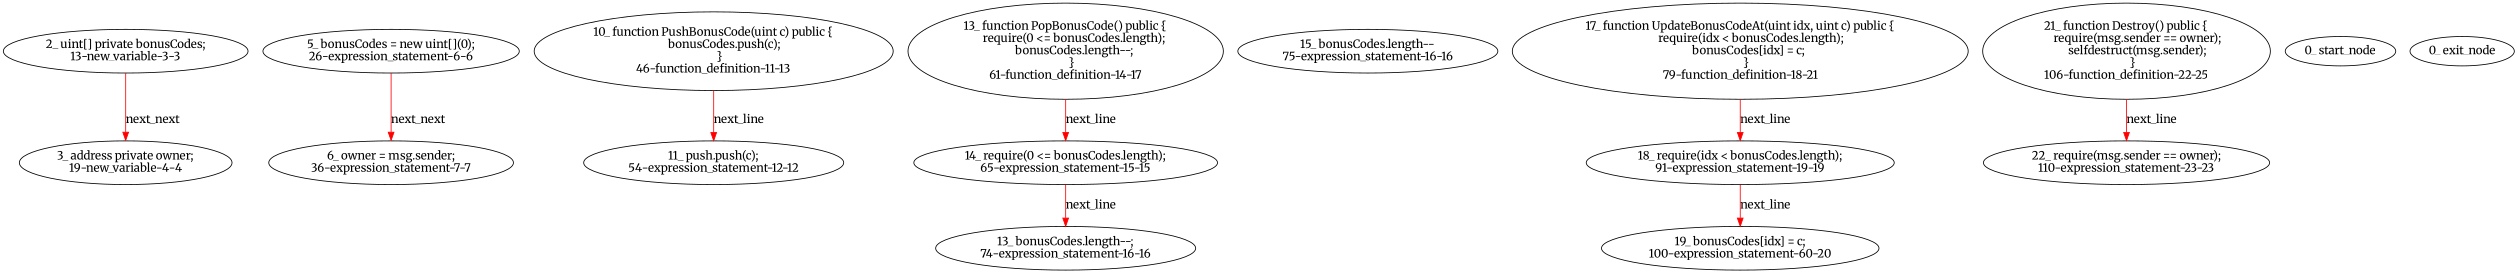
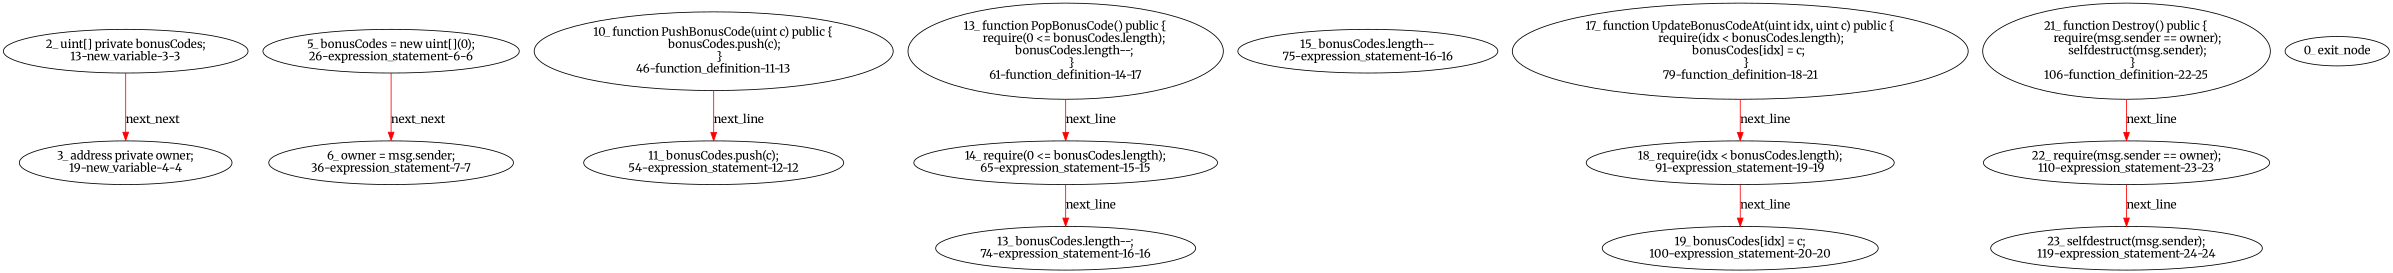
(2340, 51) -> none
(714, 163) -> (714, 163)
(1740, 248) -> (1740, 248)
none -> (2127, 248)
